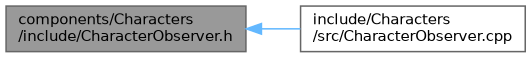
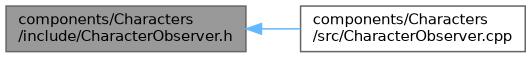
(413, 29) -> (413, 29)
